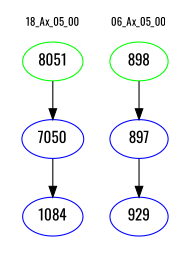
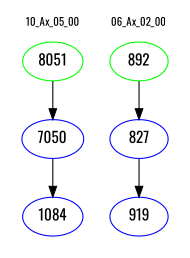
(53, 23) -> (53, 23)
(139, 23) -> (139, 23)
(139, 61) -> (139, 61)
(139, 139) -> (139, 139)
(139, 217) -> (139, 217)
